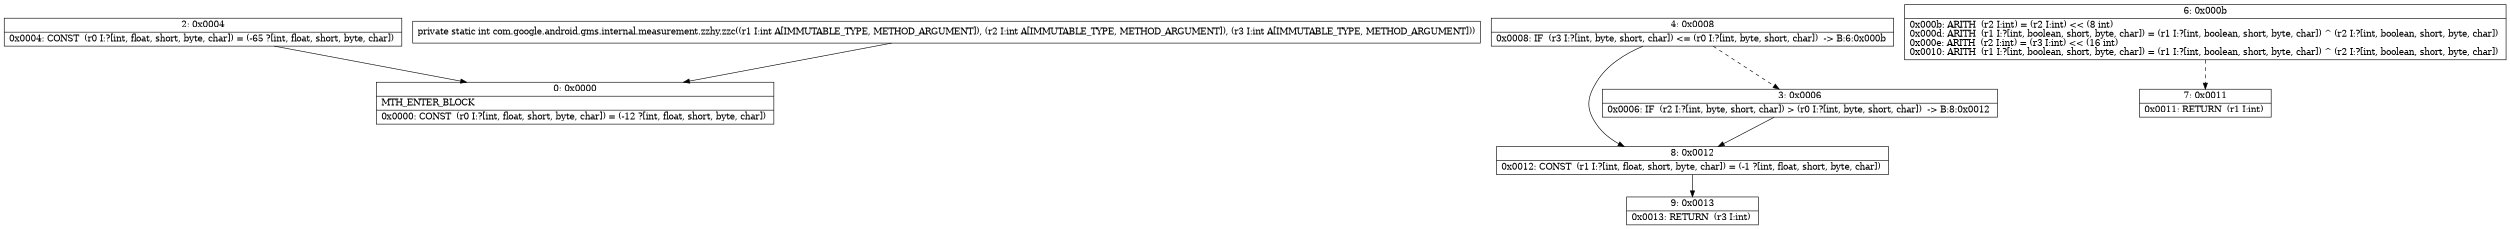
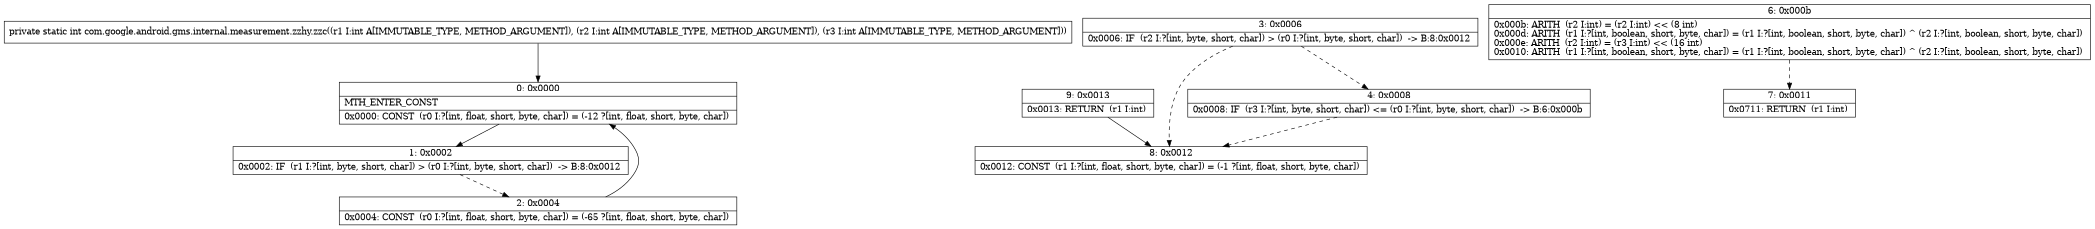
(1744, 66) -> (1332, 66)
(1593, 89) -> (1283, 131)
(428, 103) -> (391, 103)
(2205, 110) -> (1790, 110)
(1749, 130) -> (1183, 81)
none -> (431, 161)
(1692, 183) -> (1127, 130)
(1692, 218) -> (1088, 110)
